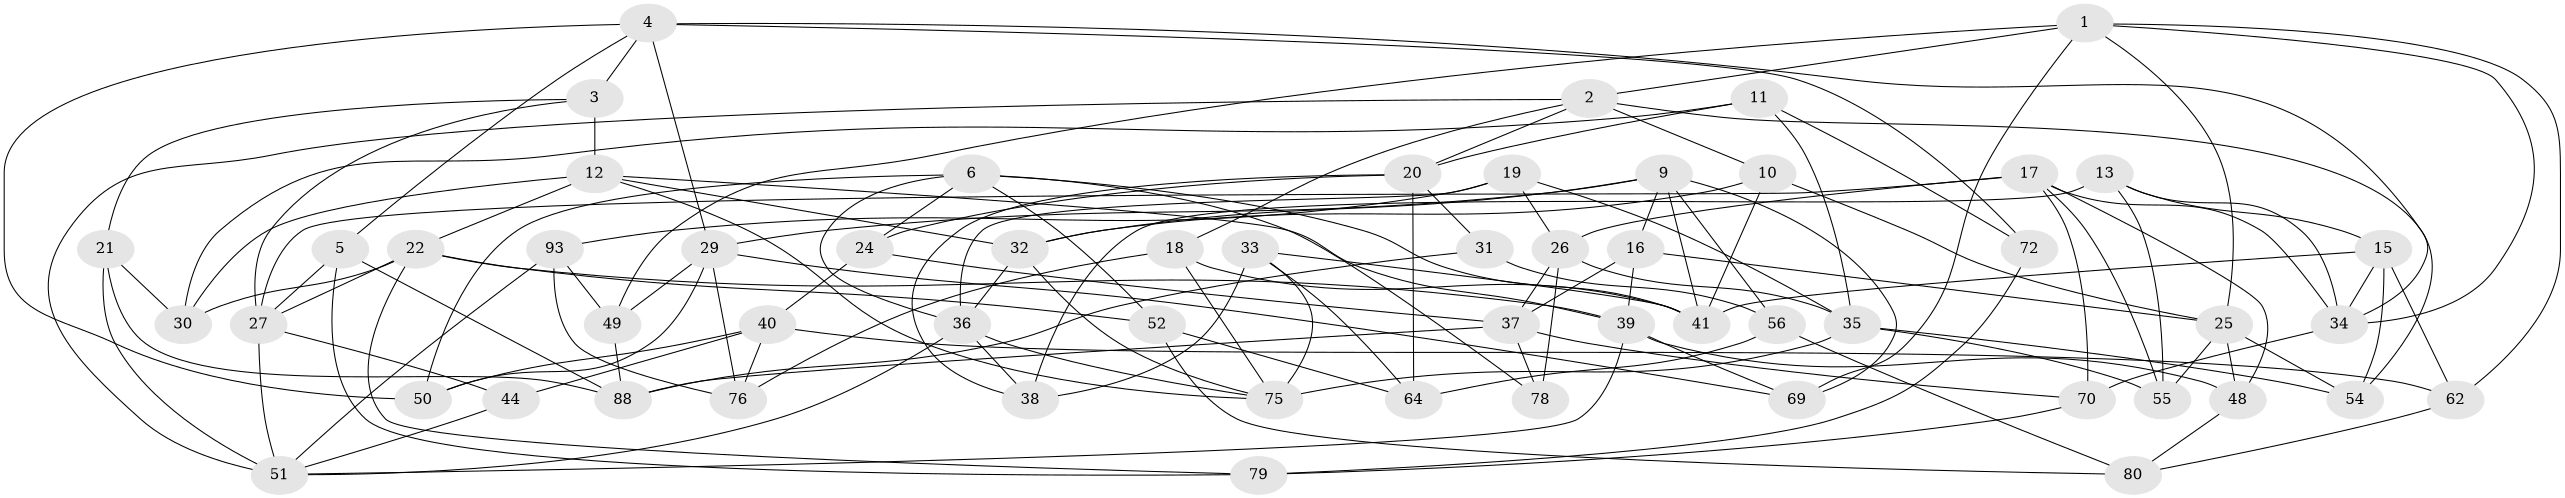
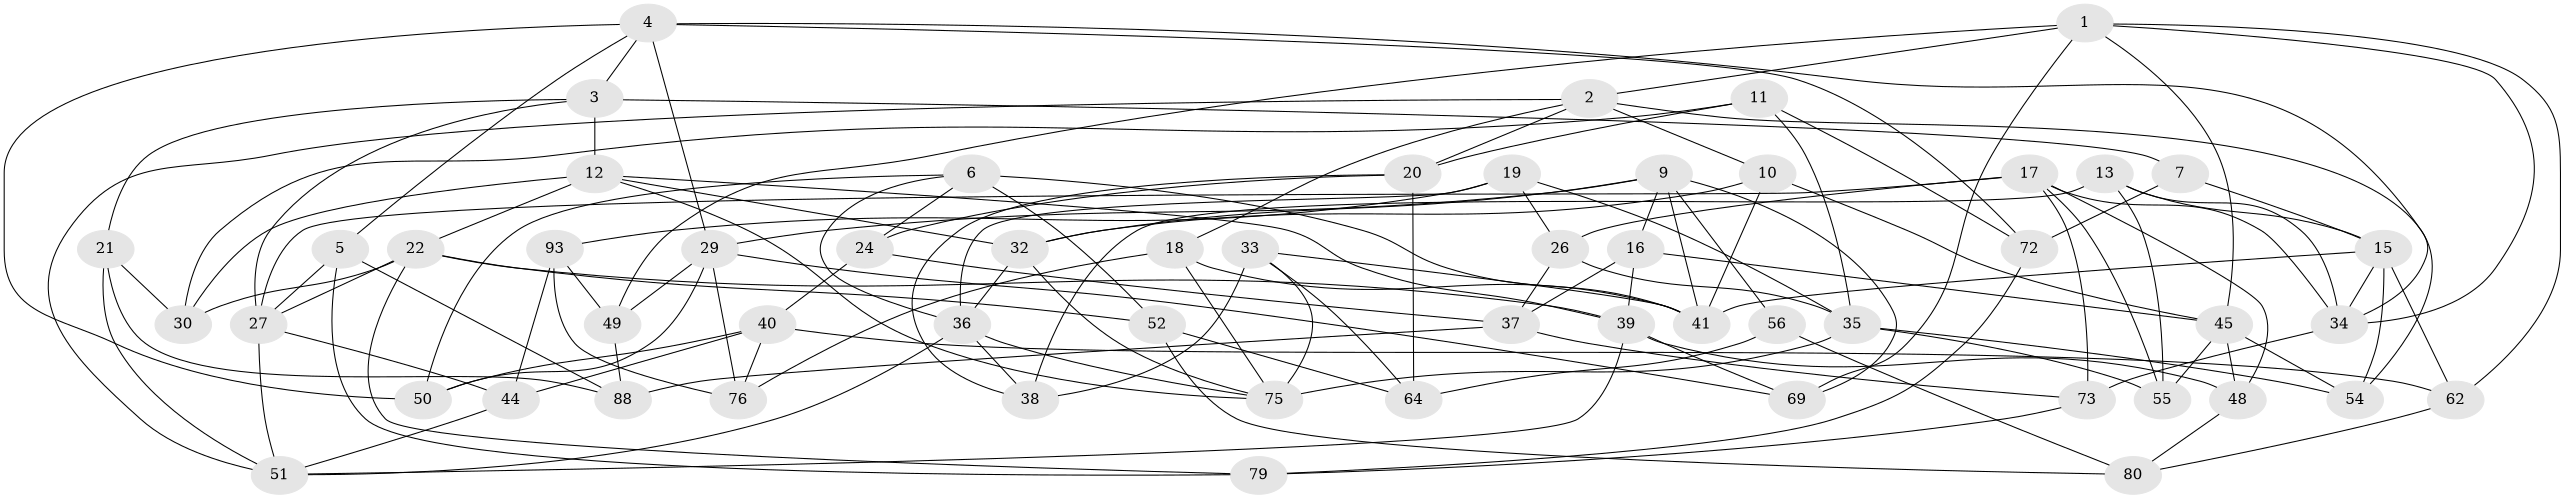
none -> (2180, 174)
(1485, 249) -> none
(2224, 325) -> (2224, 325)
(413, 358) -> (533, 325)
(1540, 400) -> none
(2087, 400) -> (2087, 400)
